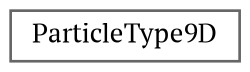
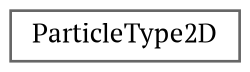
(125, 36) -> (125, 36)
